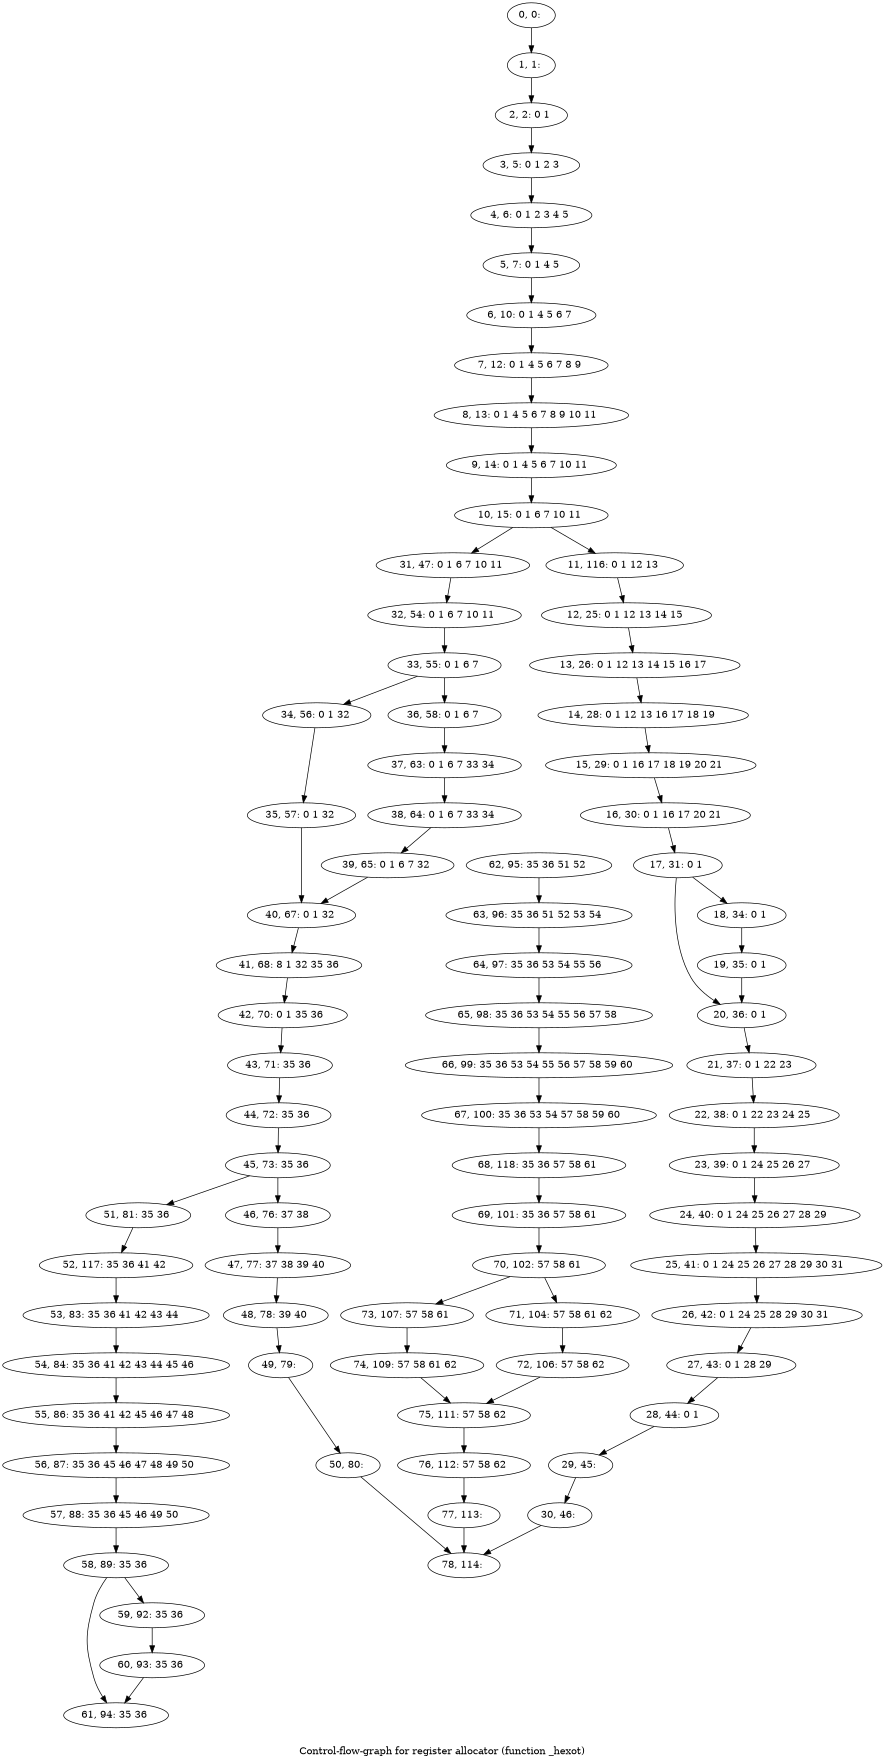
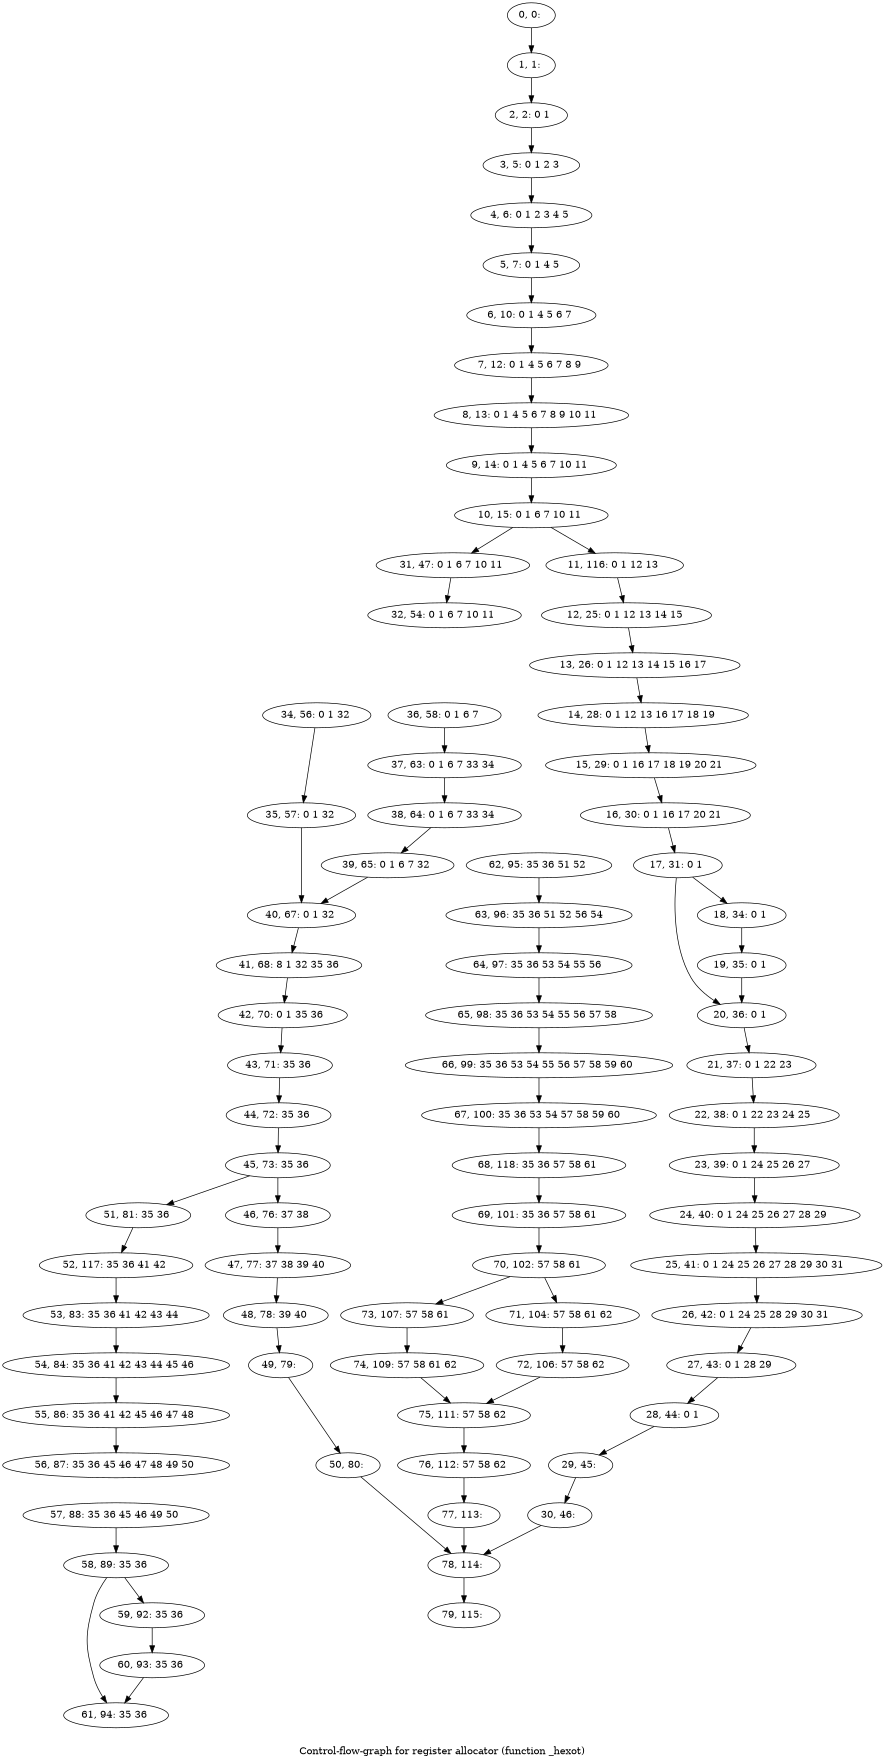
(445, 665) -> none
(539, 915) -> (539, 915)
(116, 1487) -> none
none -> (464, 1615)
